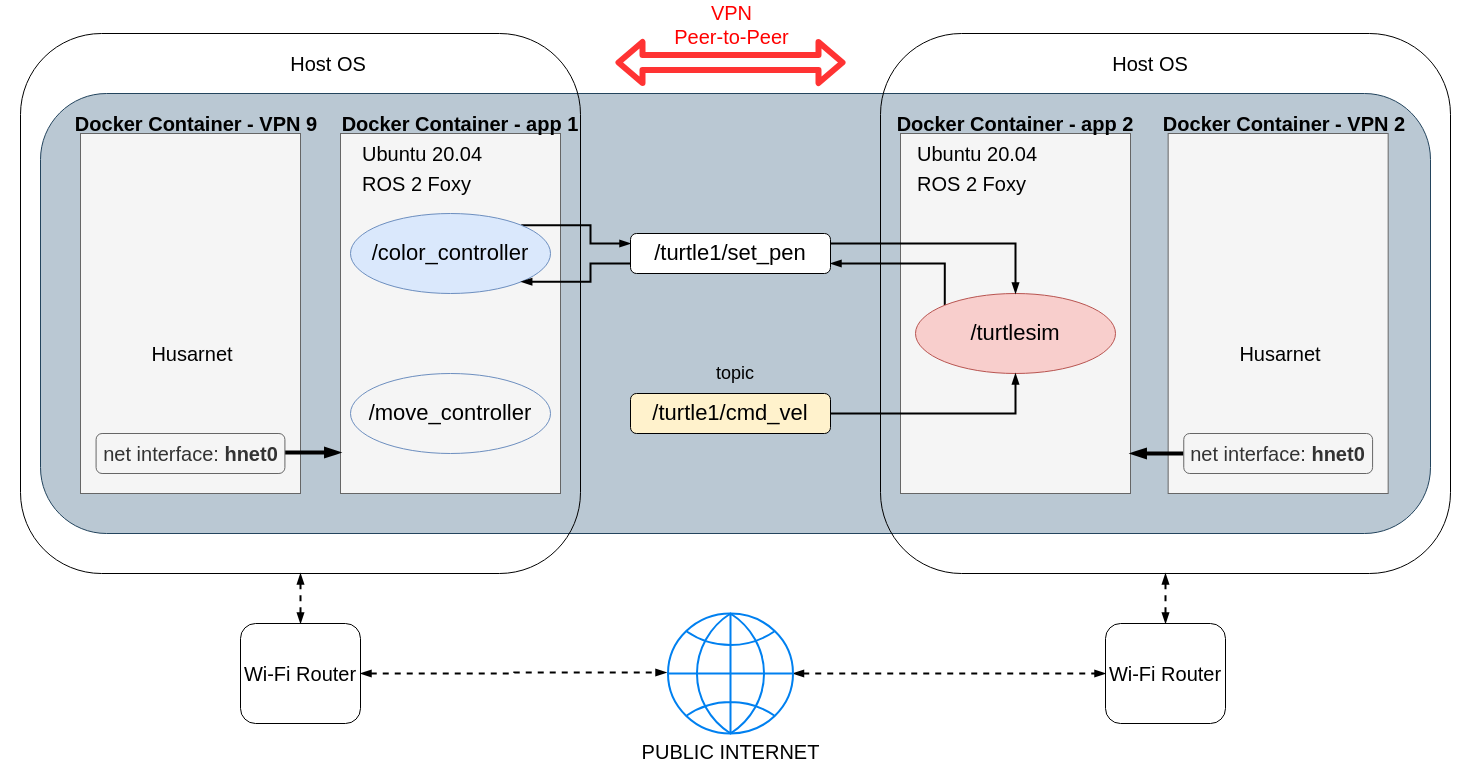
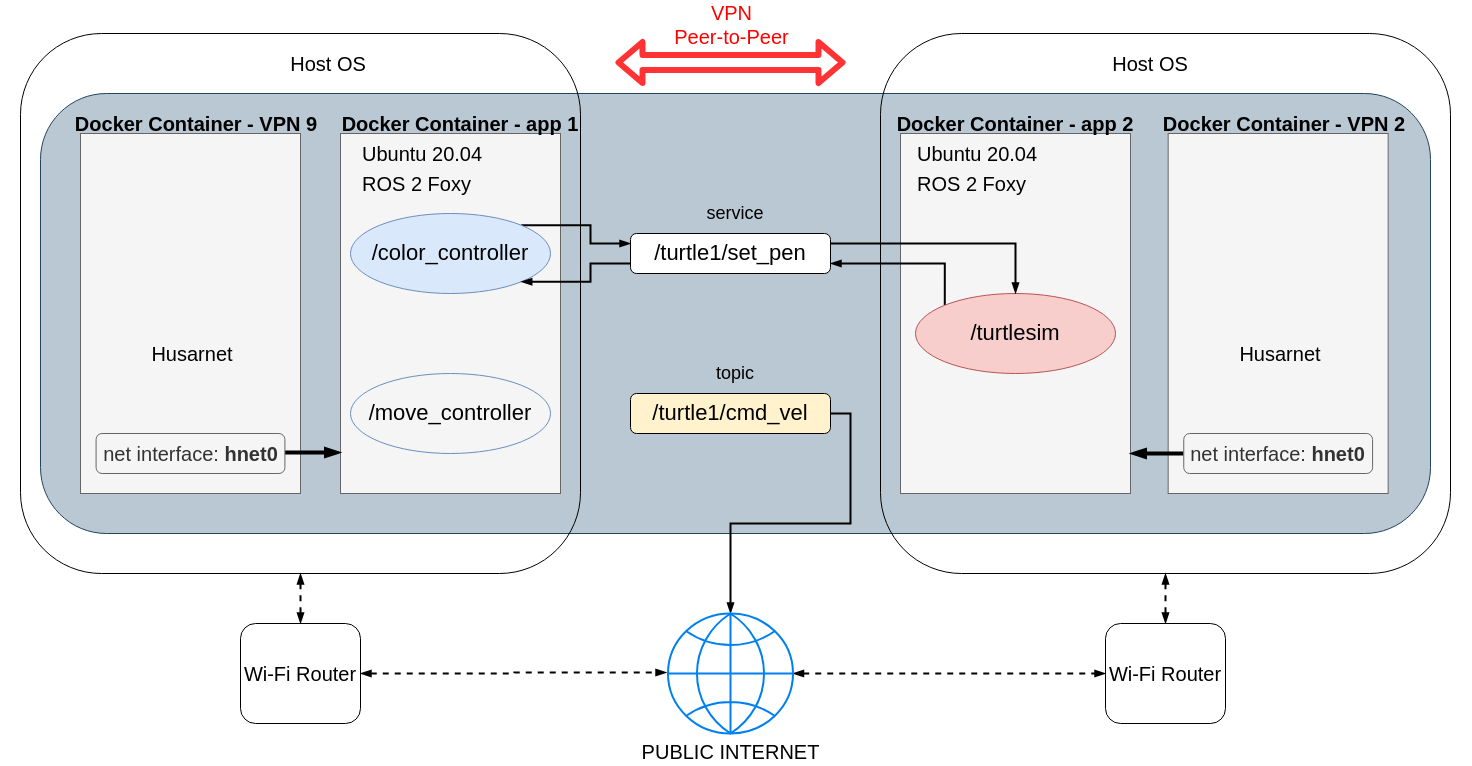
none -> (736, 214)
(946, 414) -> (808, 524)
